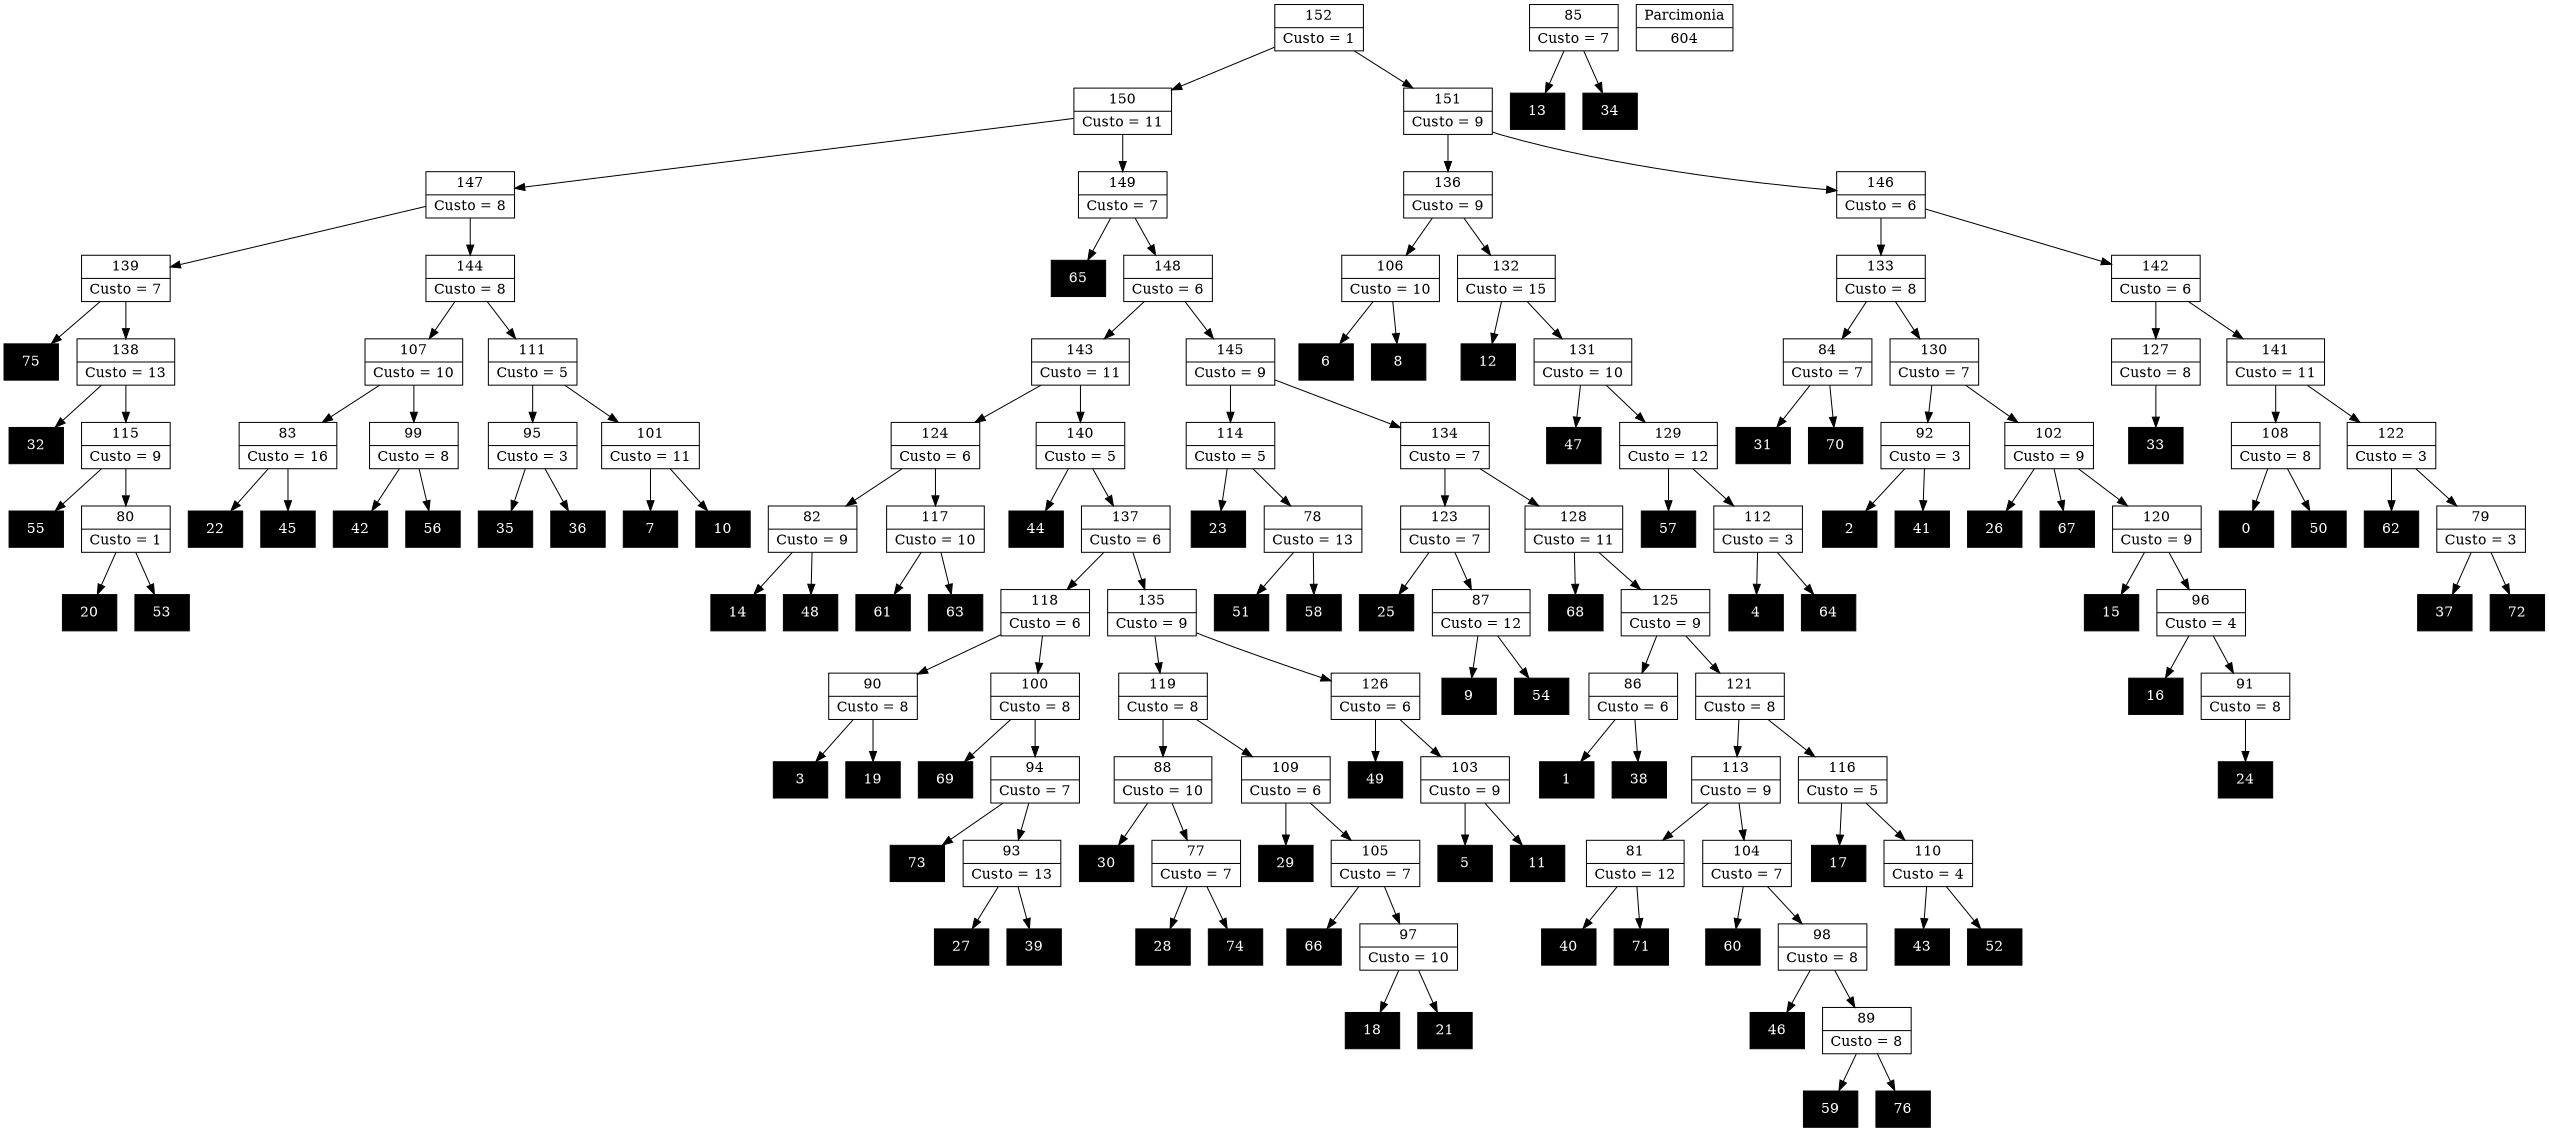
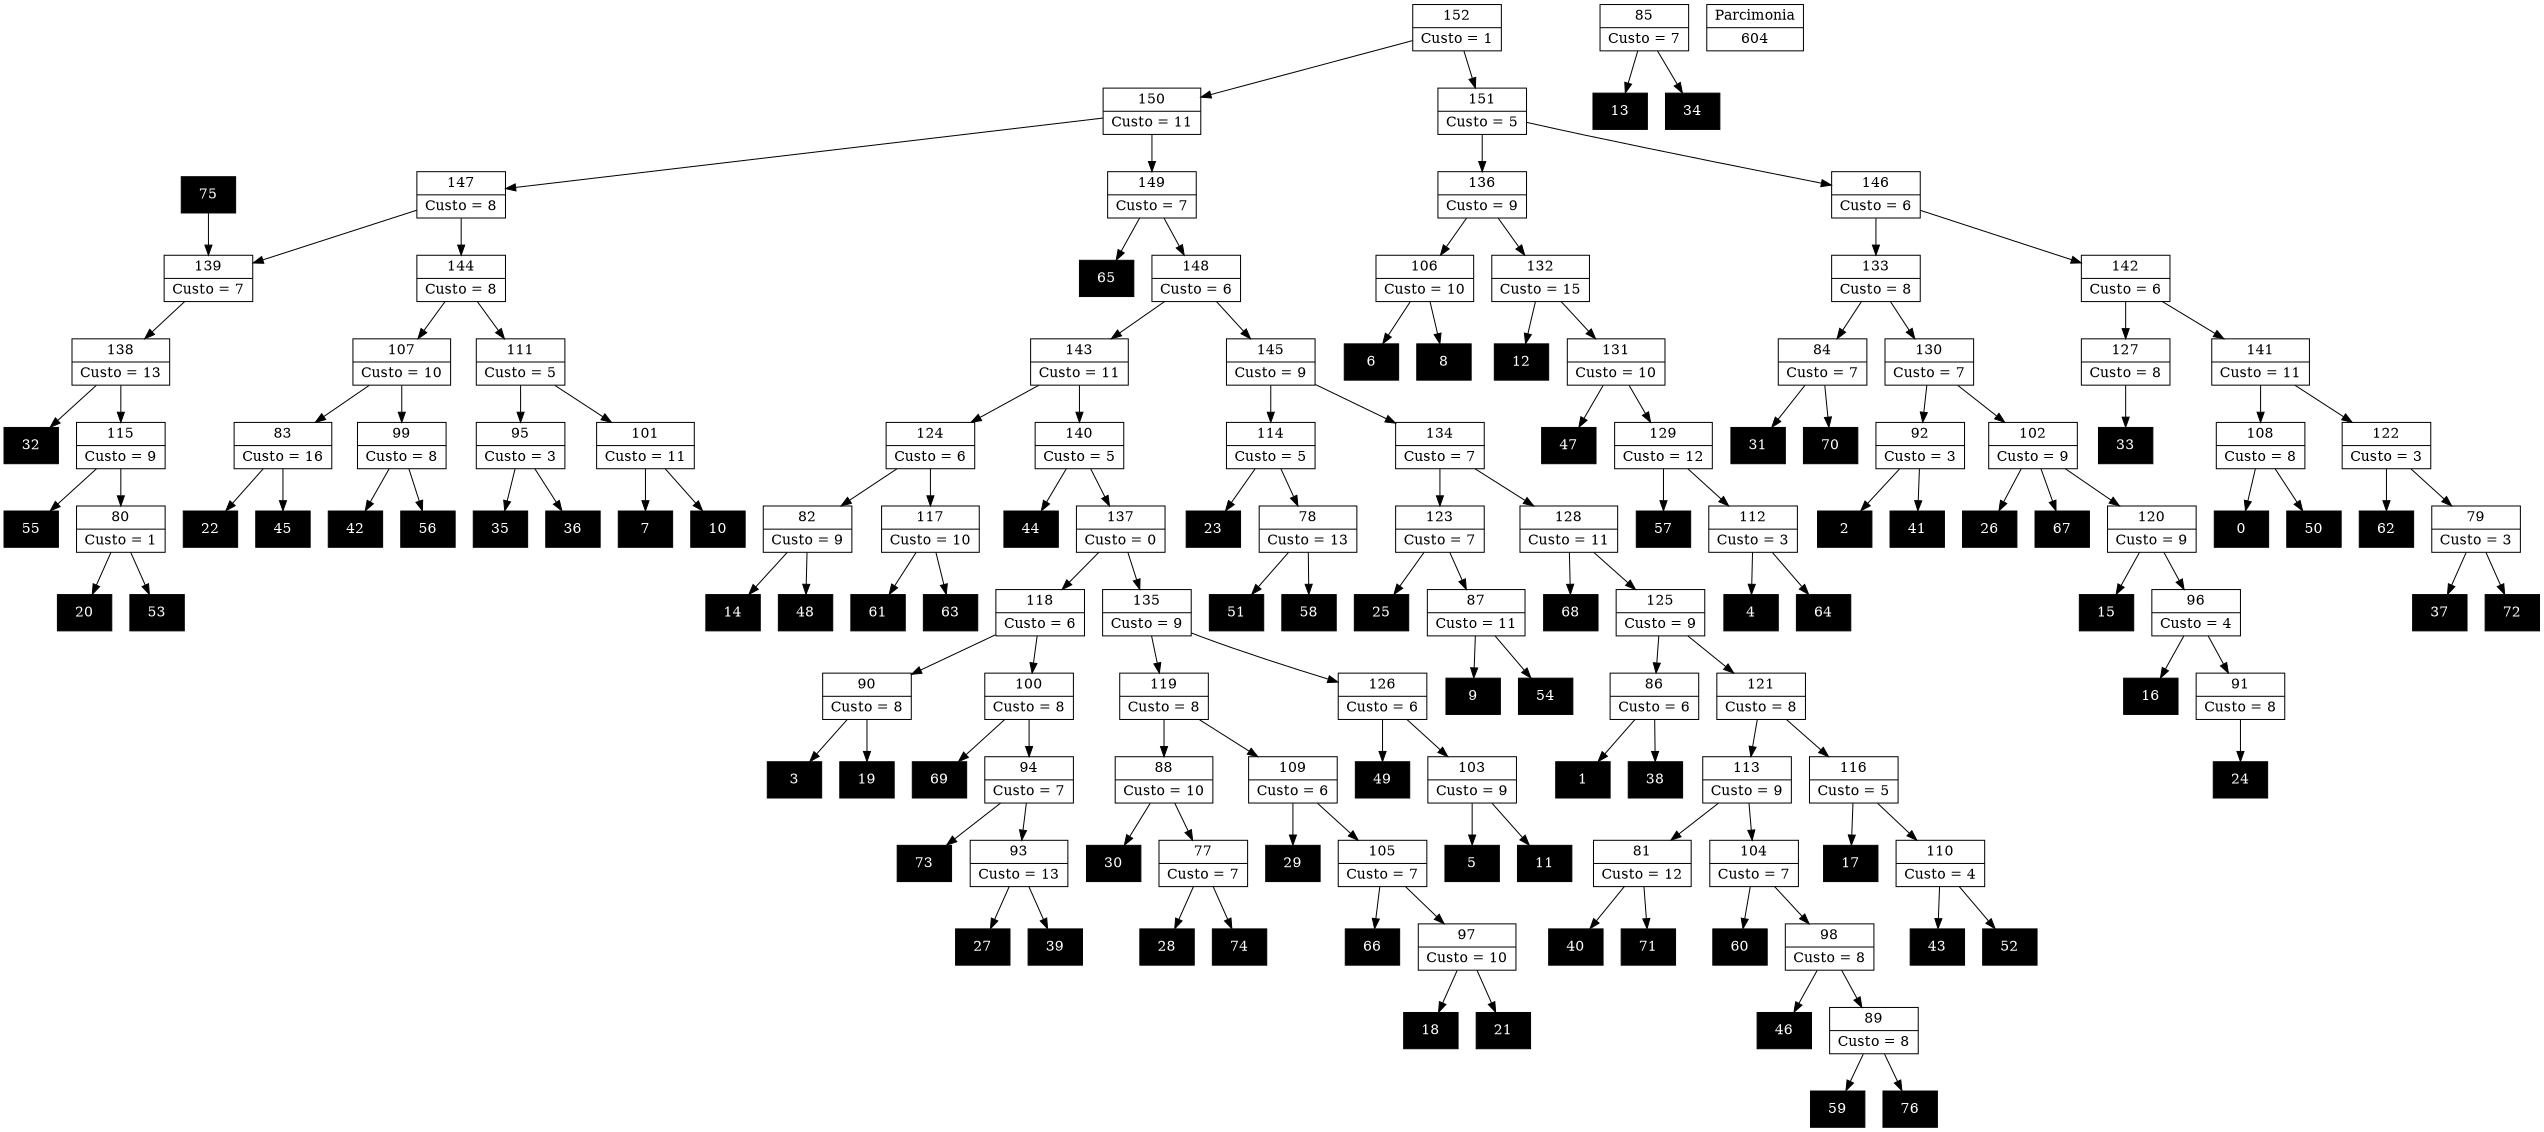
(1448, 122) -> (1482, 122)
(80, 319) -> (208, 229)
(1126, 540) -> (1121, 540)
(1481, 624) -> (1476, 624)
